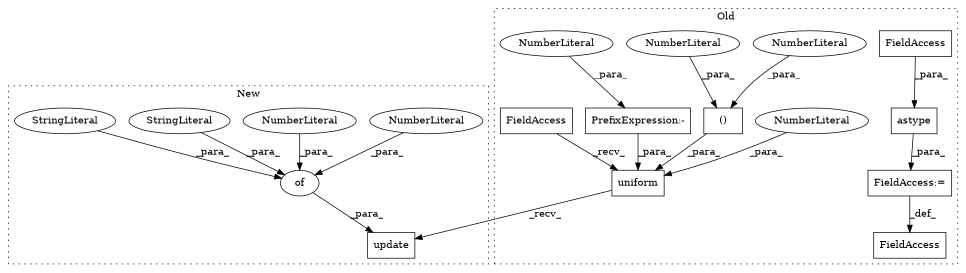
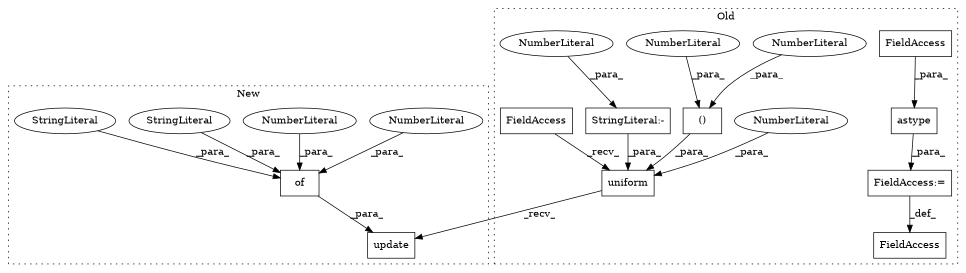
(638, 121) -> (628, 121)
(300, 183) -> (300, 183)
